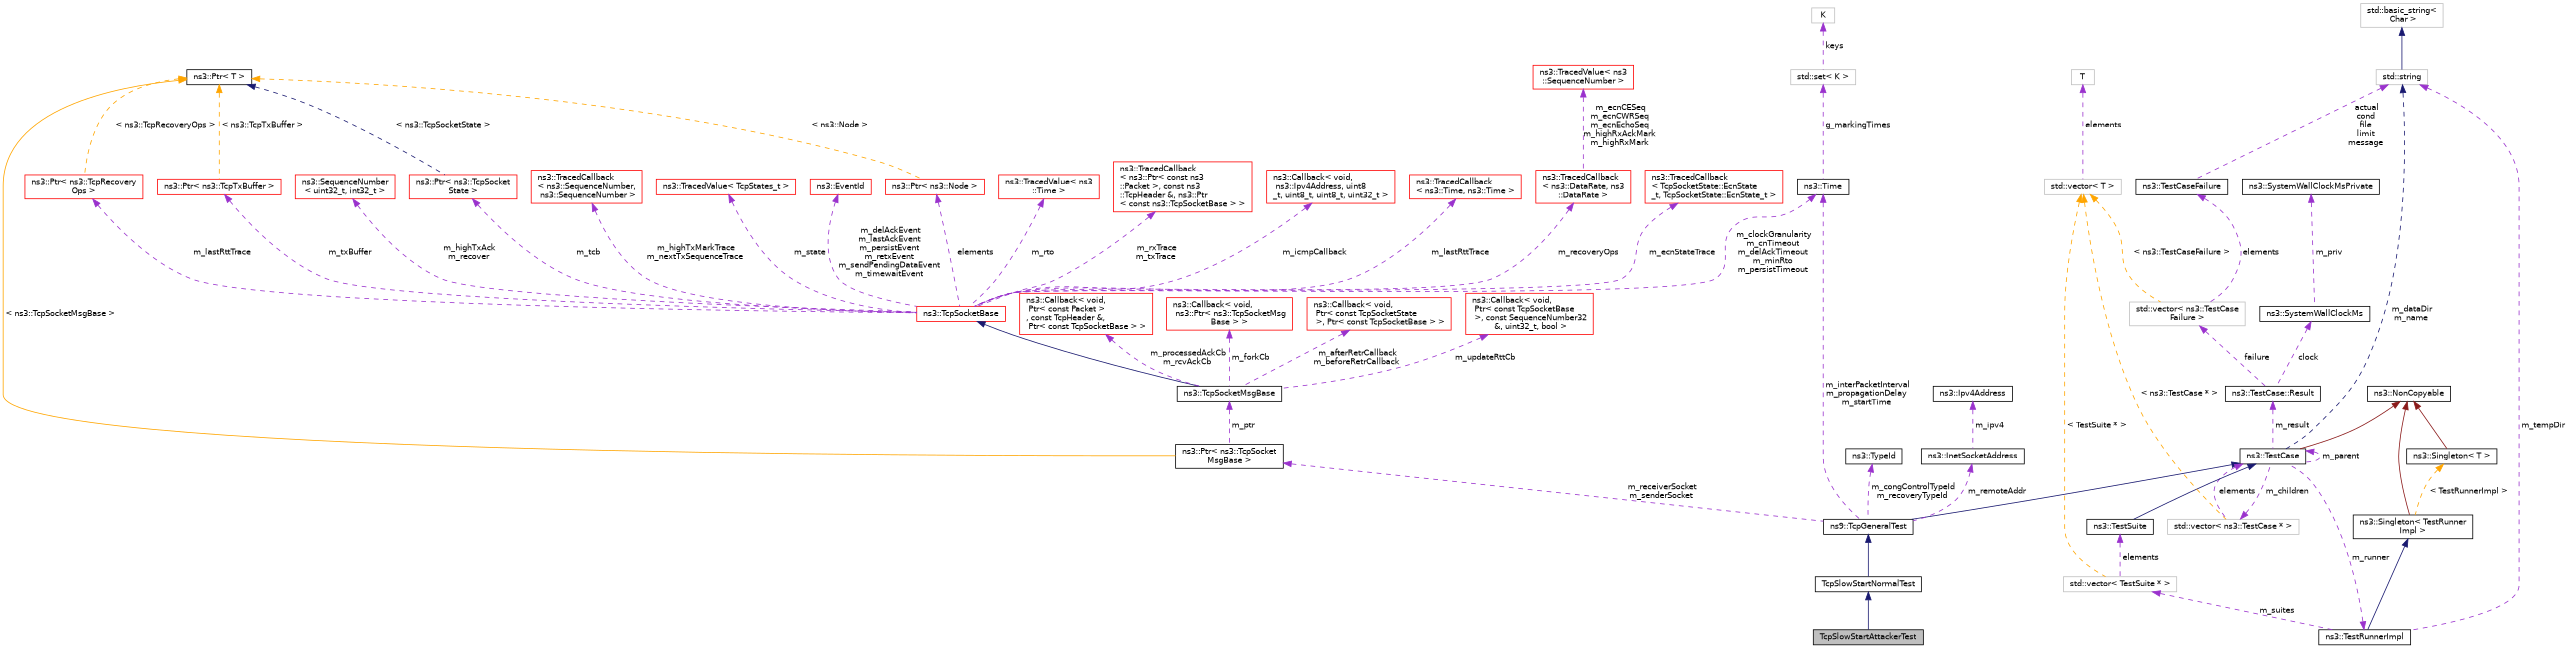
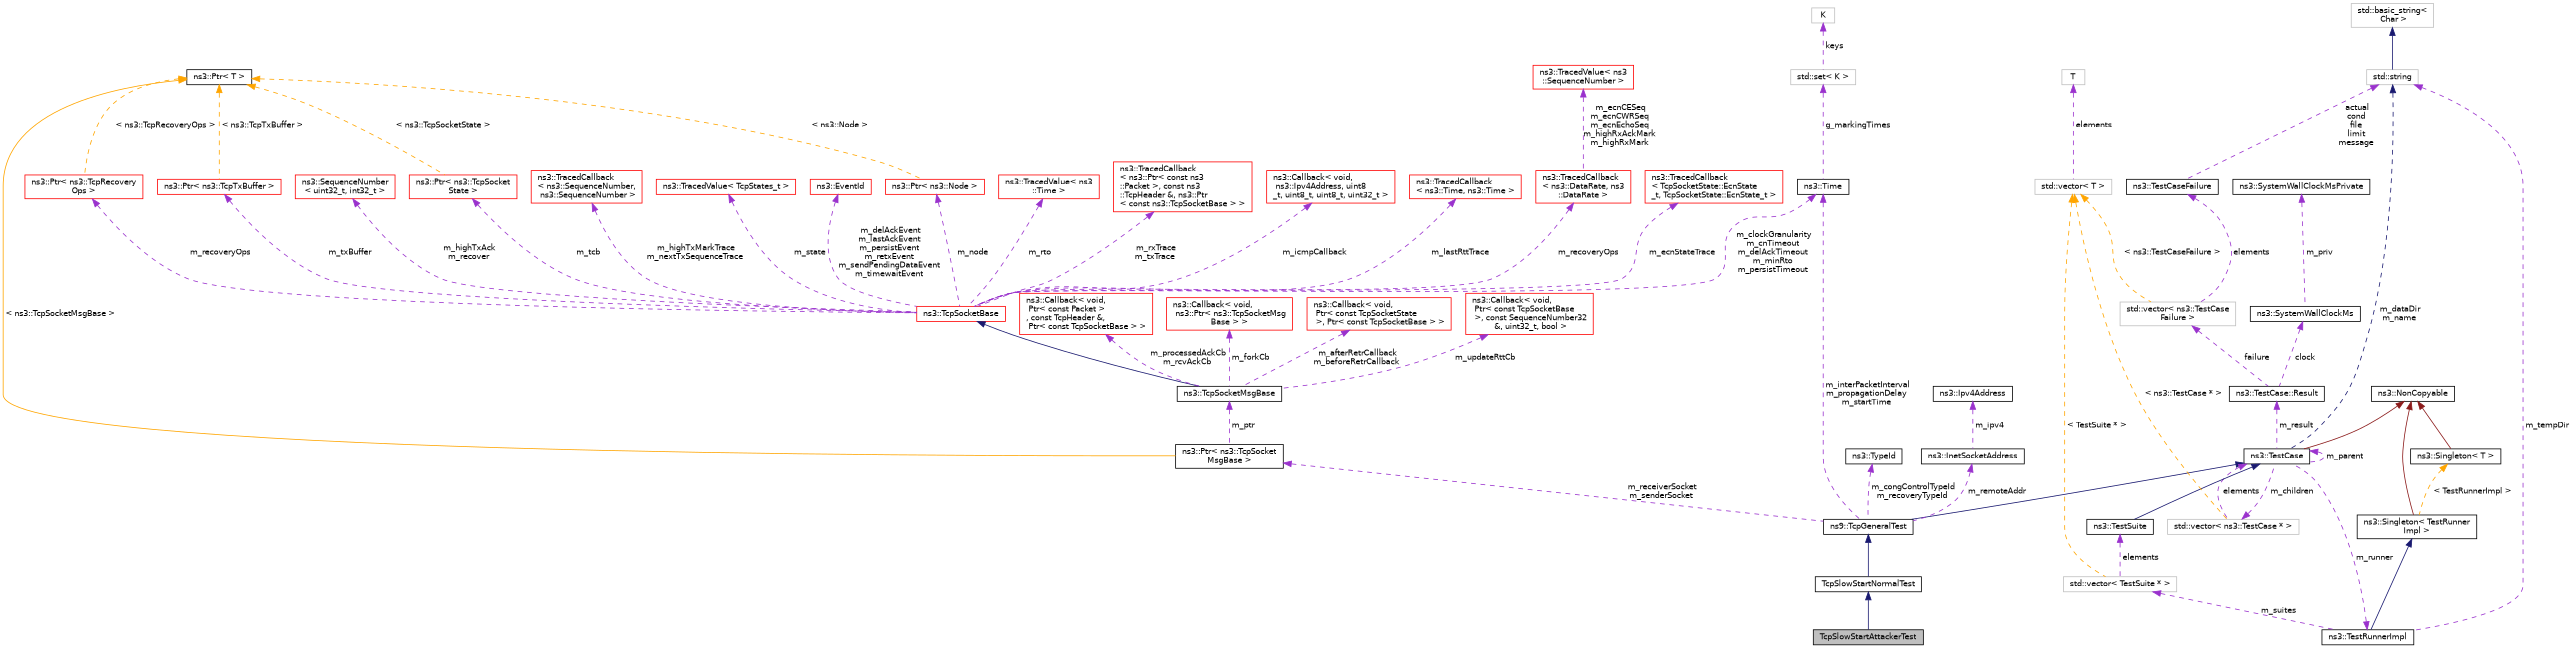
(353, 125) -> (353, 125)
(221, 253) -> (219, 253)
(974, 253) -> (972, 253)
